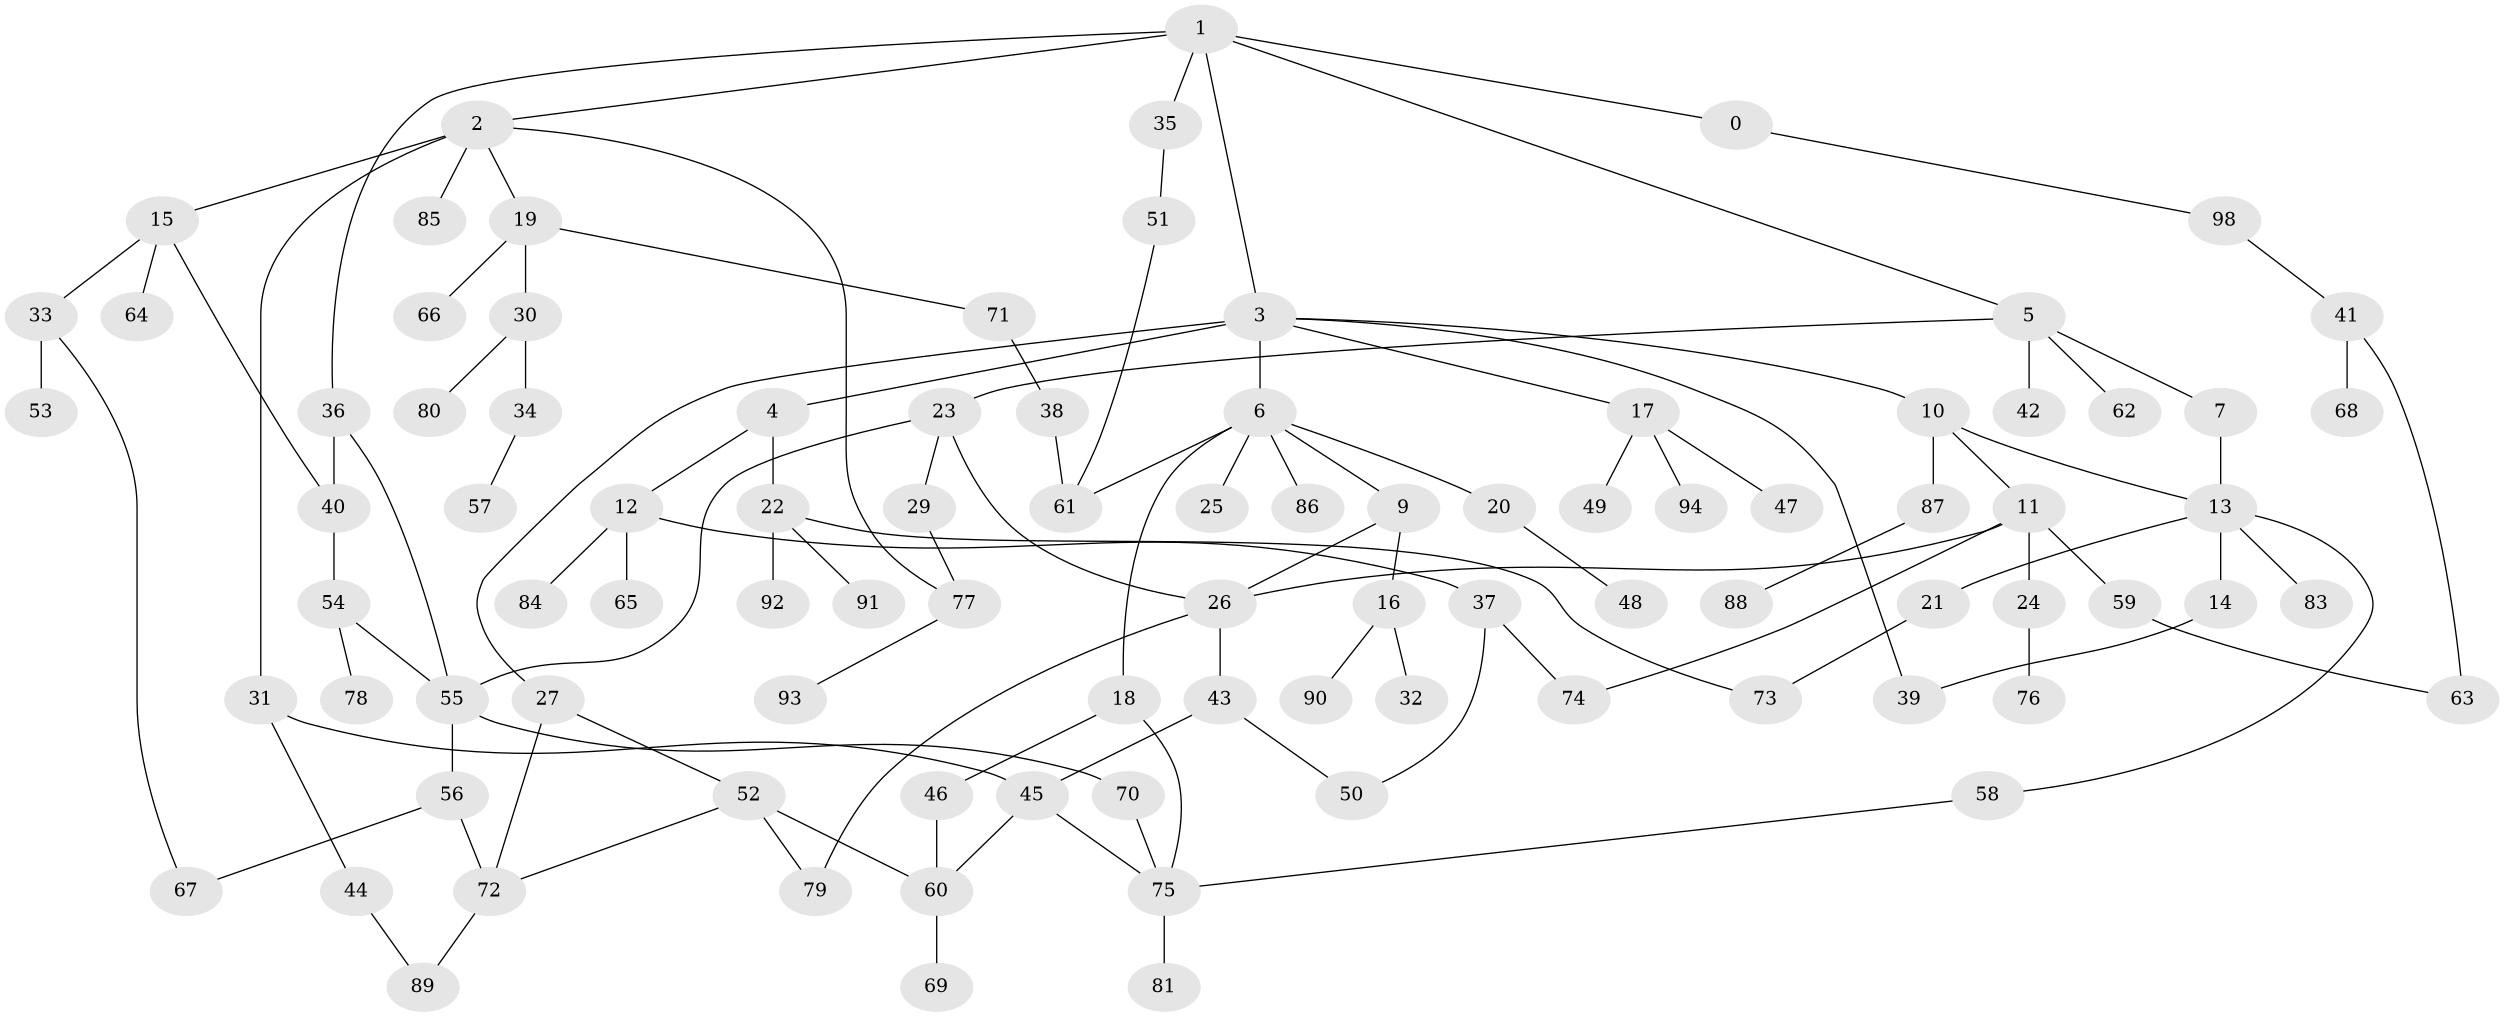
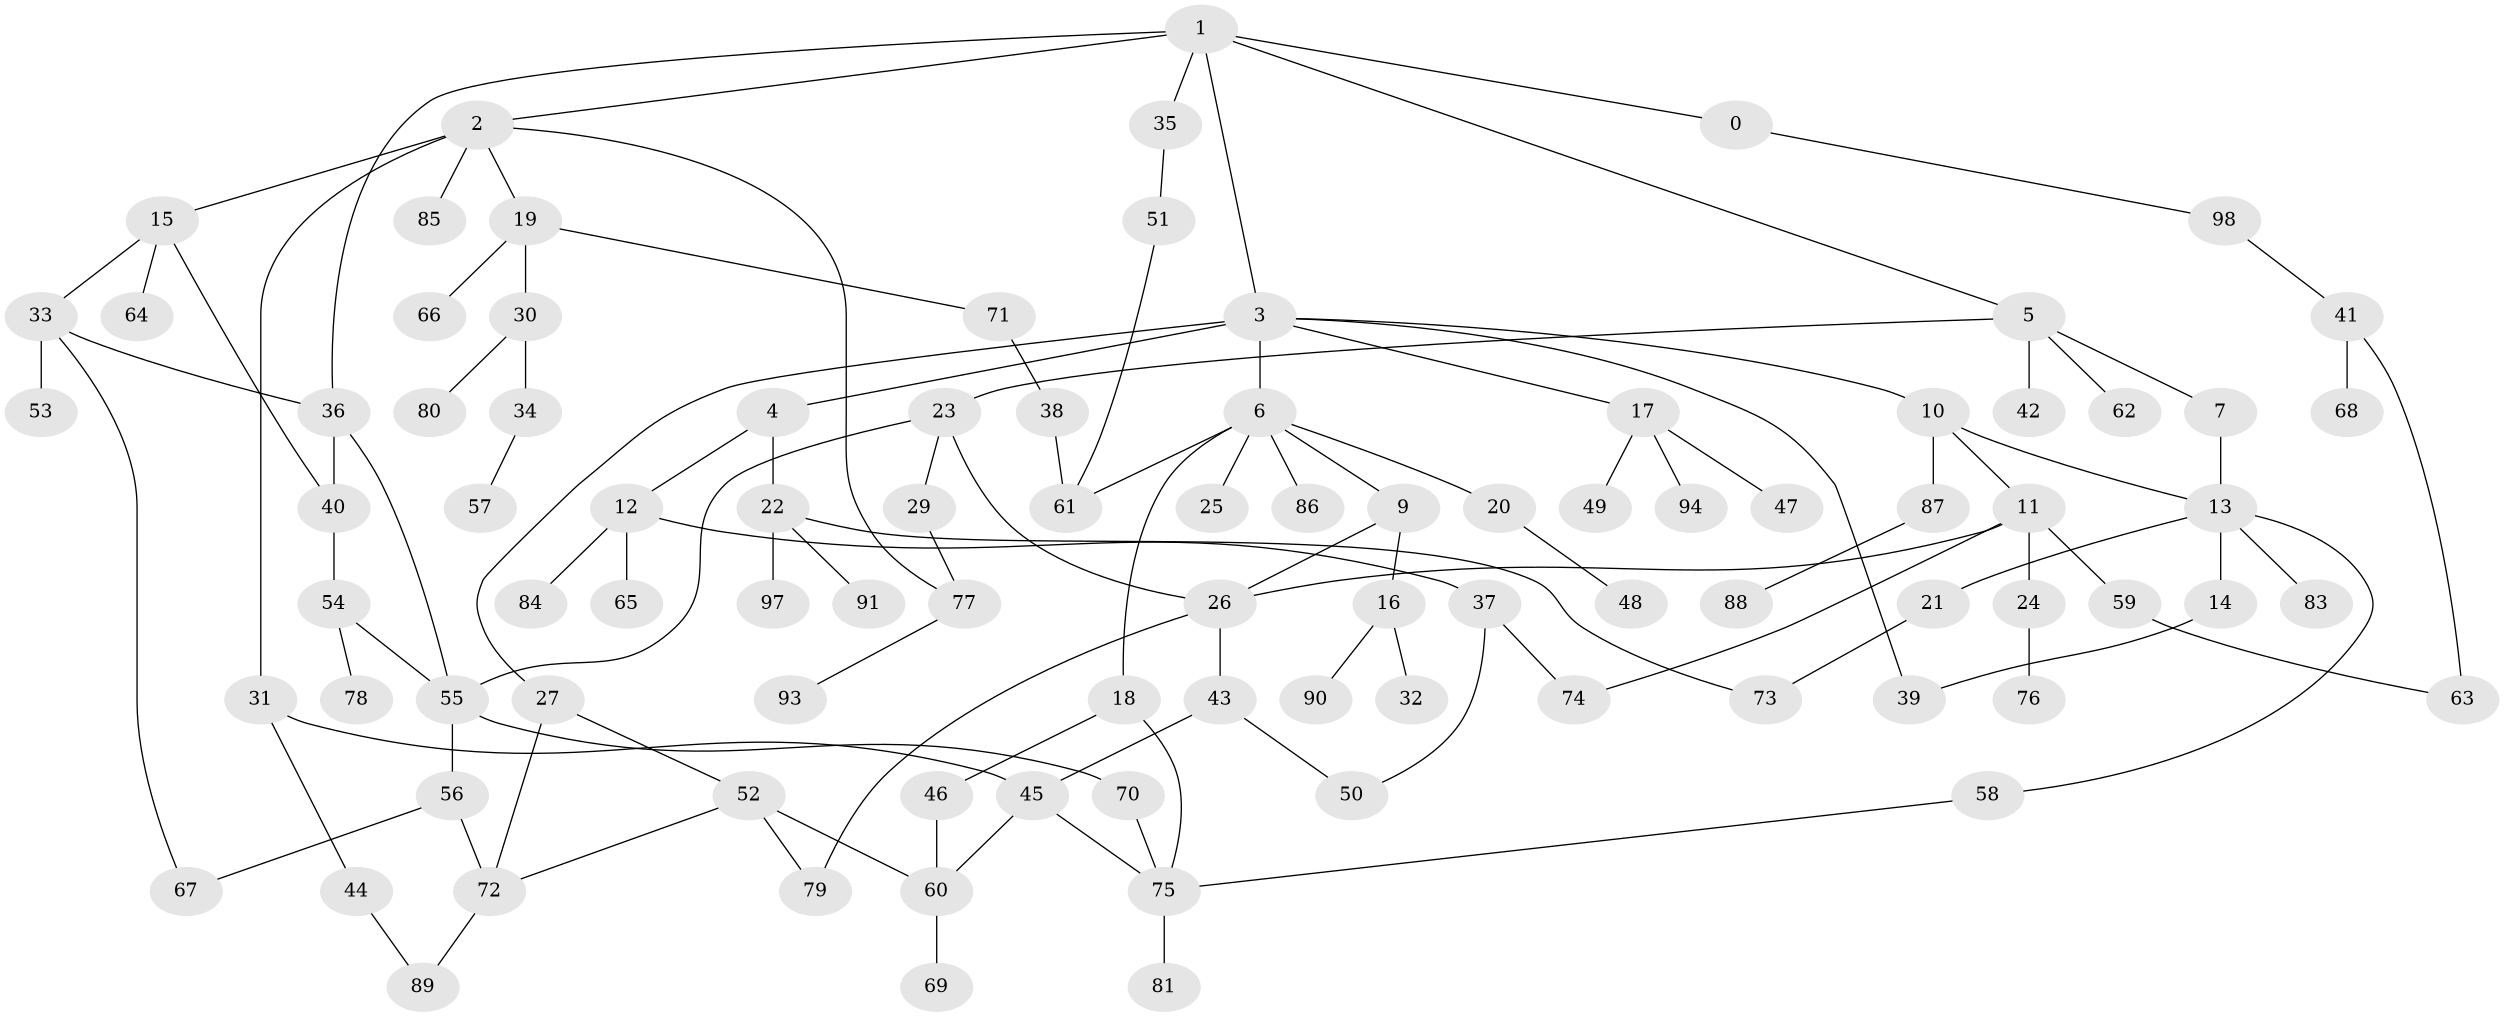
none -> (184, 372)
(773, 604) -> (773, 604)
